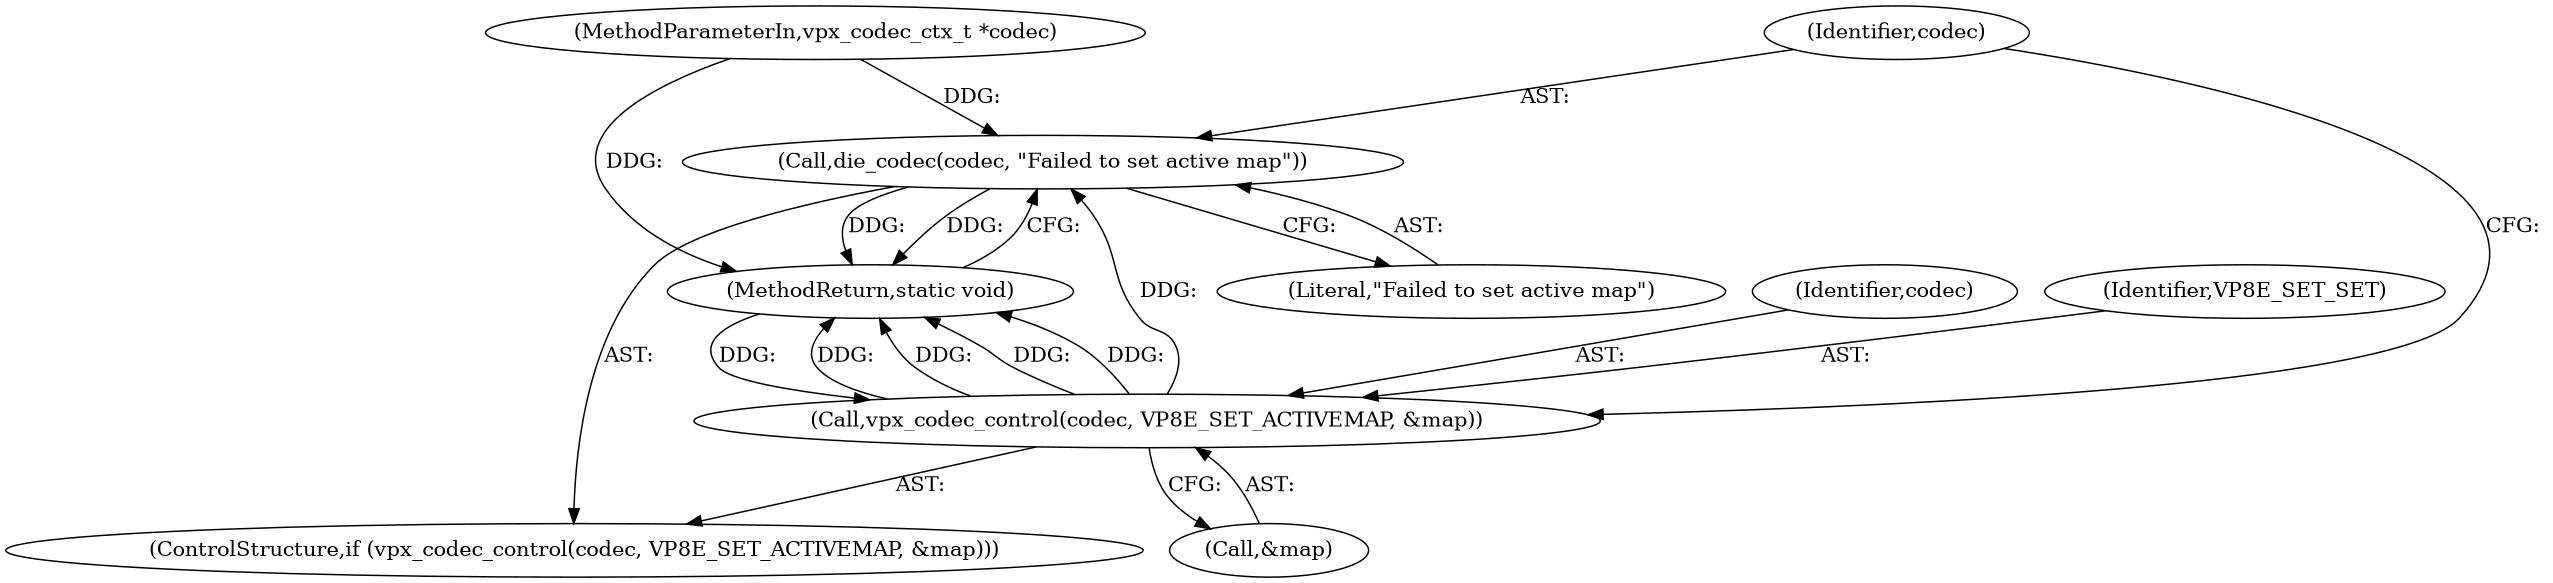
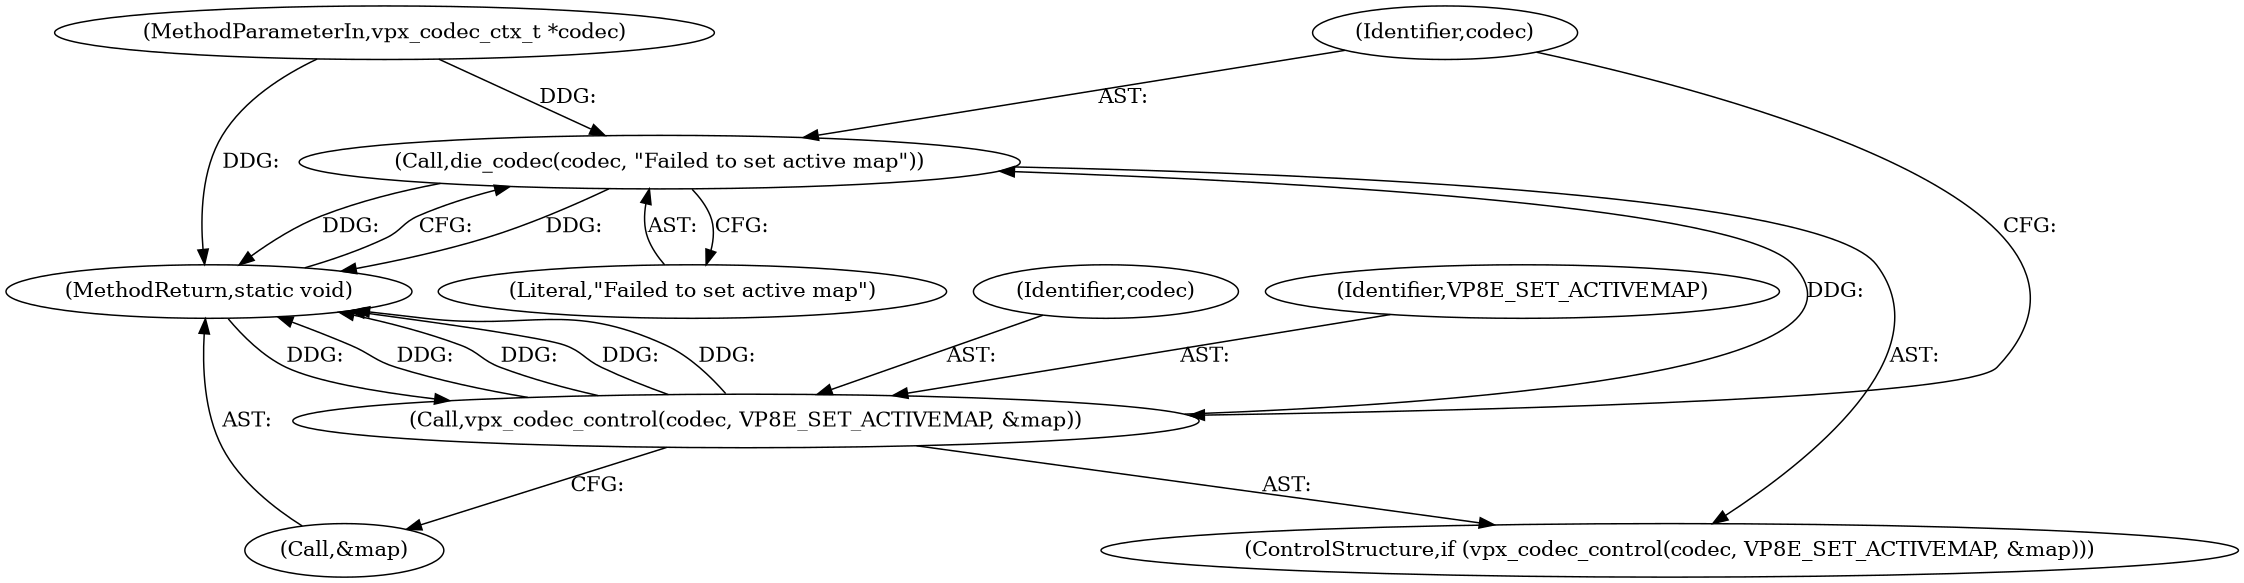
(2245, 292) -> (1522, 292)
(1238, 486) -> (222, 446)
